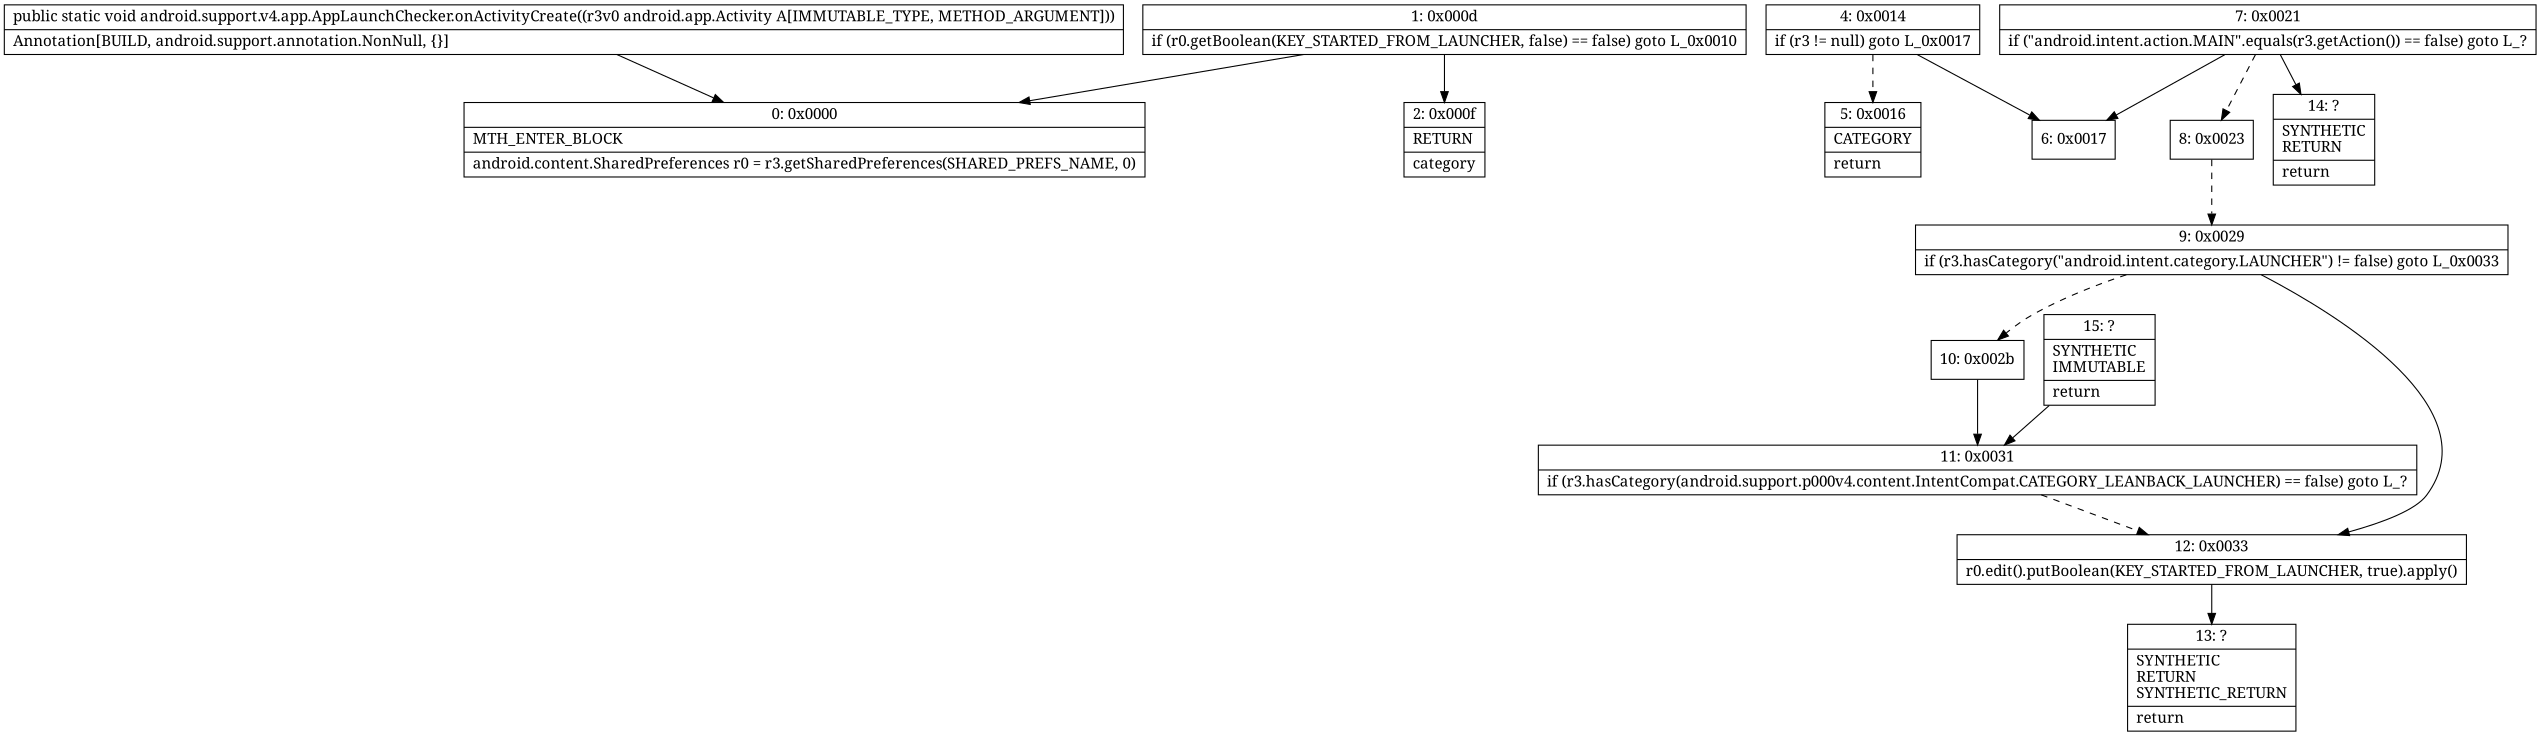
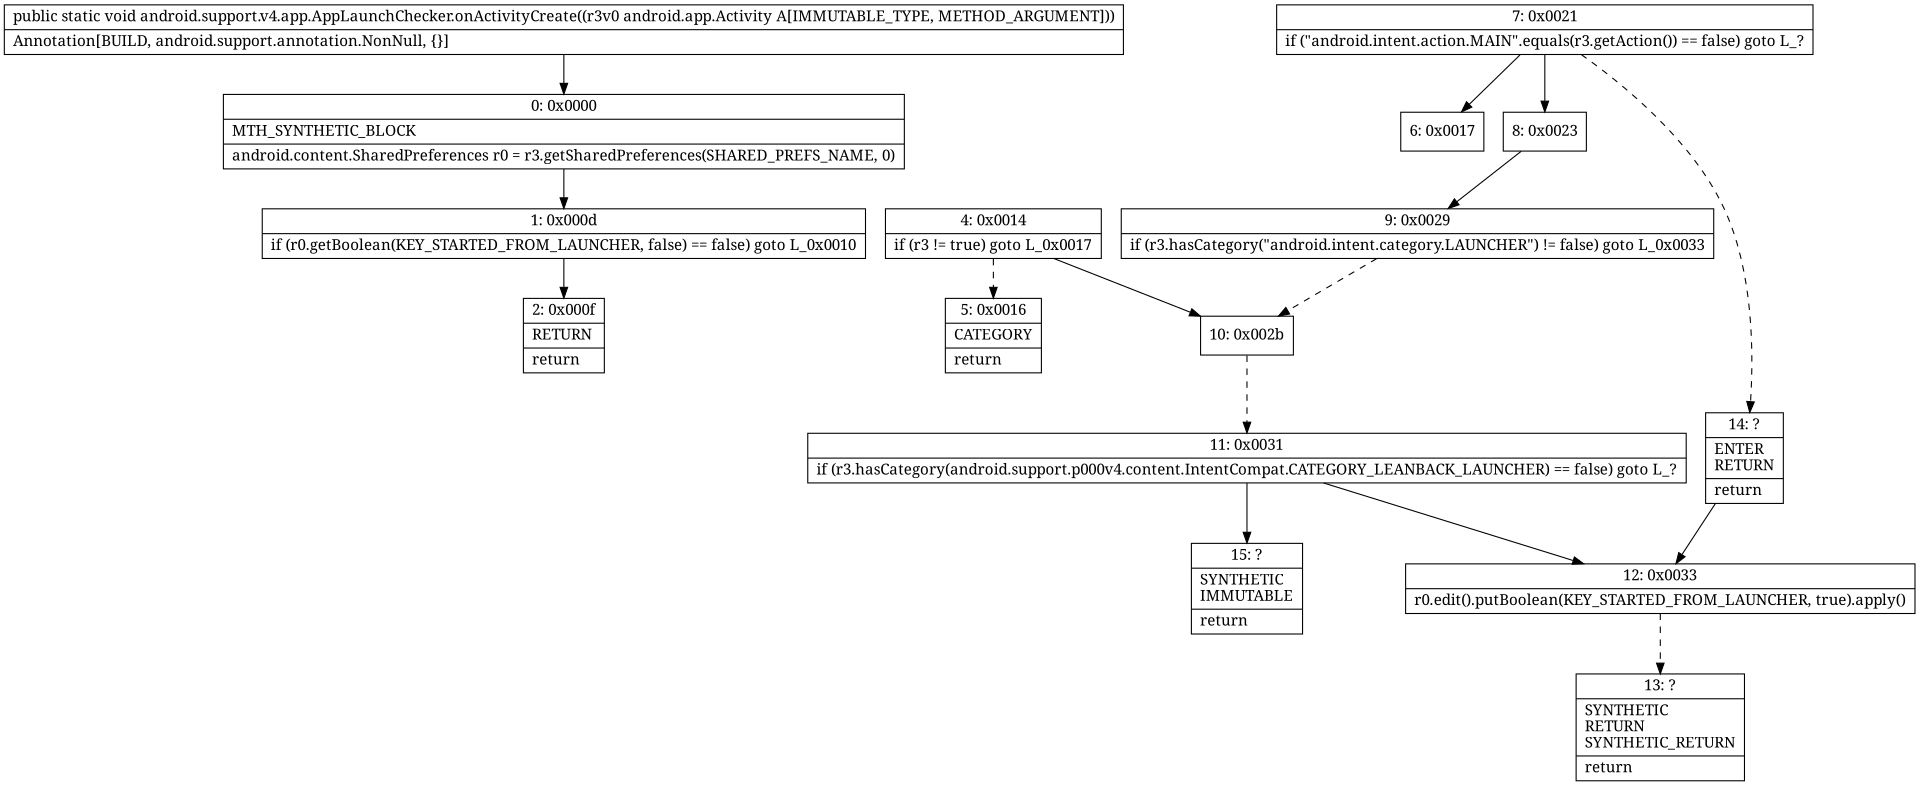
(1873, 42) -> (993, 246)
(2288, 70) -> (1720, 202)
(1167, 78) -> (564, 183)
(2241, 83) -> (1545, 78)
(1974, 85) -> (1122, 285)
(2324, 131) -> (1739, 449)
(548, 139) -> (324, 131)
(1444, 164) -> (556, 360)
(2212, 187) -> (1489, 176)
(2419, 393) -> (1699, 529)
(1978, 407) -> (1247, 389)
(2031, 422) -> (1247, 508)
(2089, 513) -> (1448, 522)
(2212, 599) -> (1660, 638)
